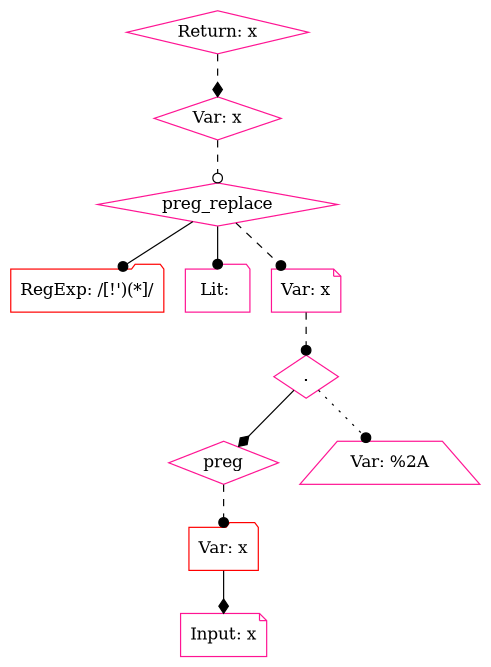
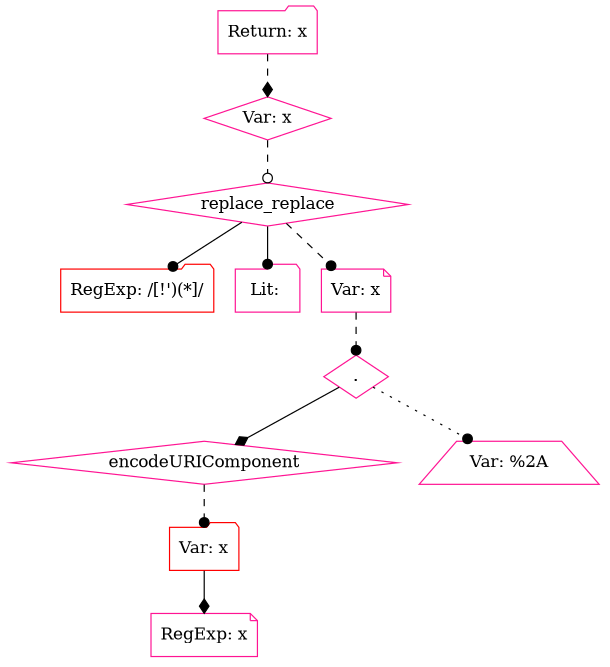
(218, 32) -> (268, 32)
(218, 204) -> (268, 204)
(224, 463) -> (204, 463)
(224, 635) -> (204, 635)
